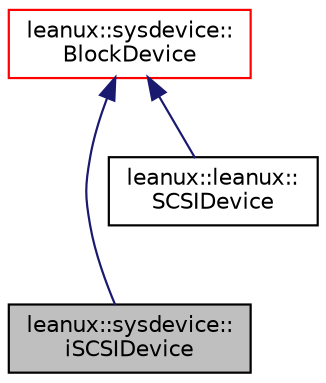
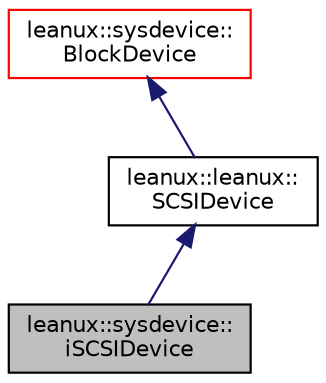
(87, 202) -> (166, 275)
